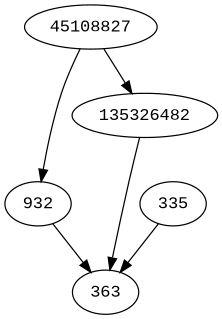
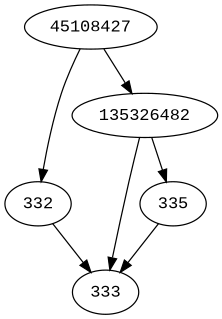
(91, 27) -> (91, 27)
none -> (157, 154)
(38, 204) -> (38, 204)
(106, 292) -> (106, 292)
